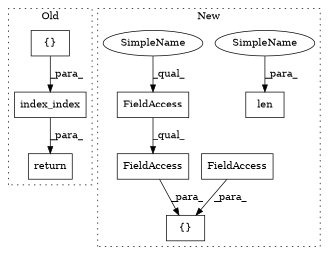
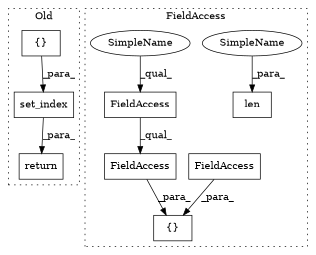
(209, 17) -> (196, 17)
(50, 105) -> (44, 105)
